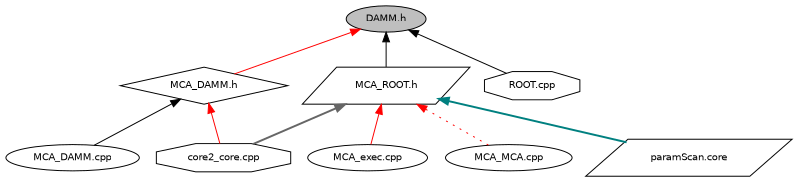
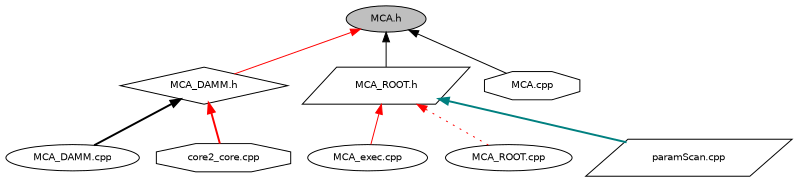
(386, 19) -> (386, 19)
(532, 86) -> (532, 86)
(133, 125) -> (133, 125)
(295, 126) -> none
(216, 128) -> (216, 128)
(509, 158) -> (509, 158)
(689, 158) -> (689, 158)
